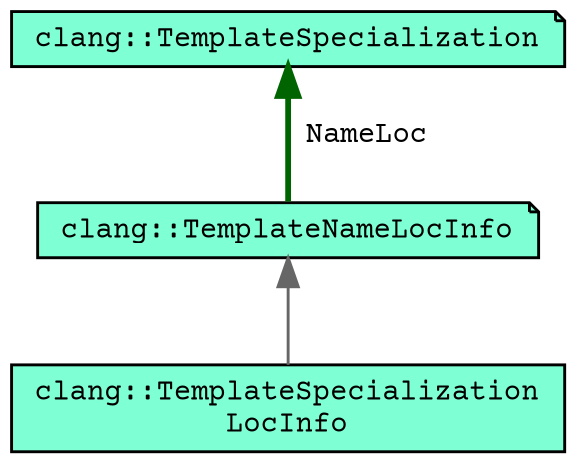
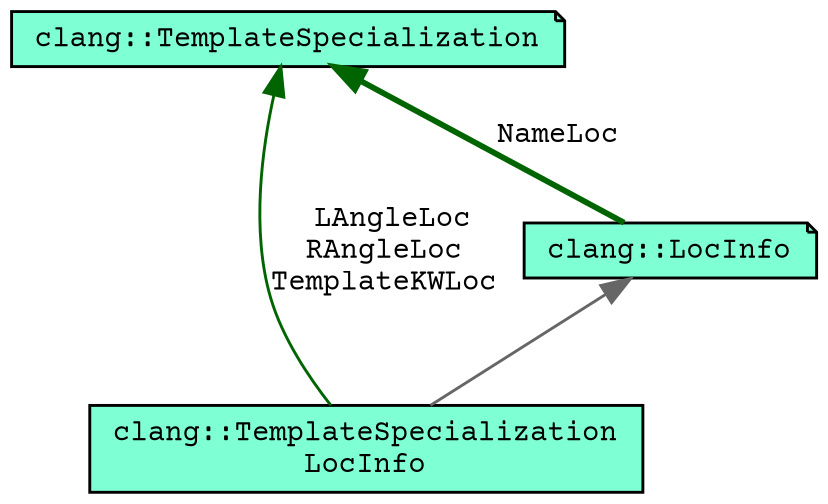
(288, 230) -> (670, 250)
none -> (263, 258)
